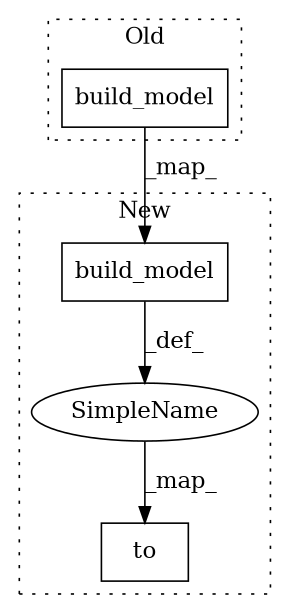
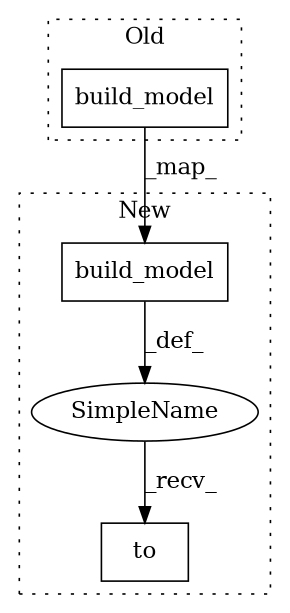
(181, 482) -> (181, 482)
